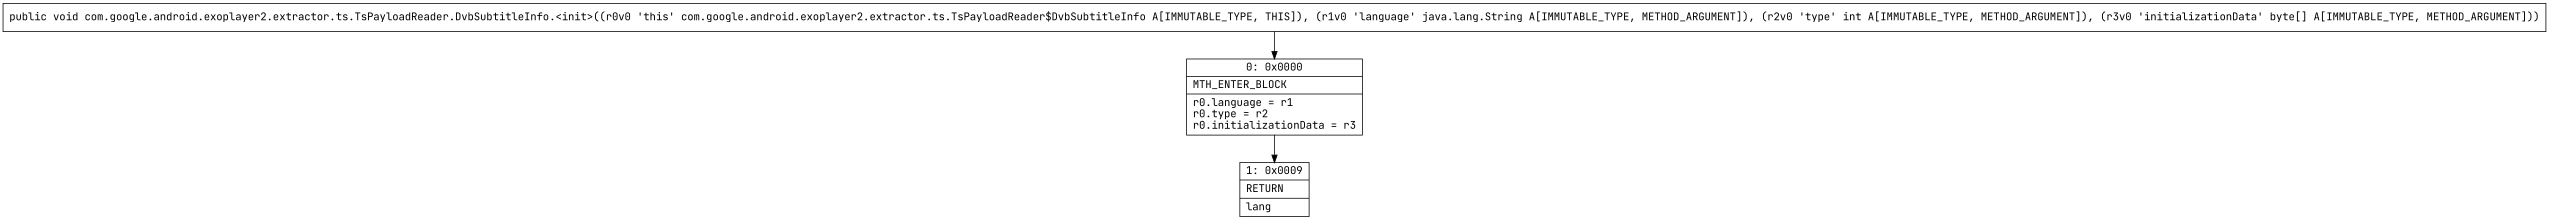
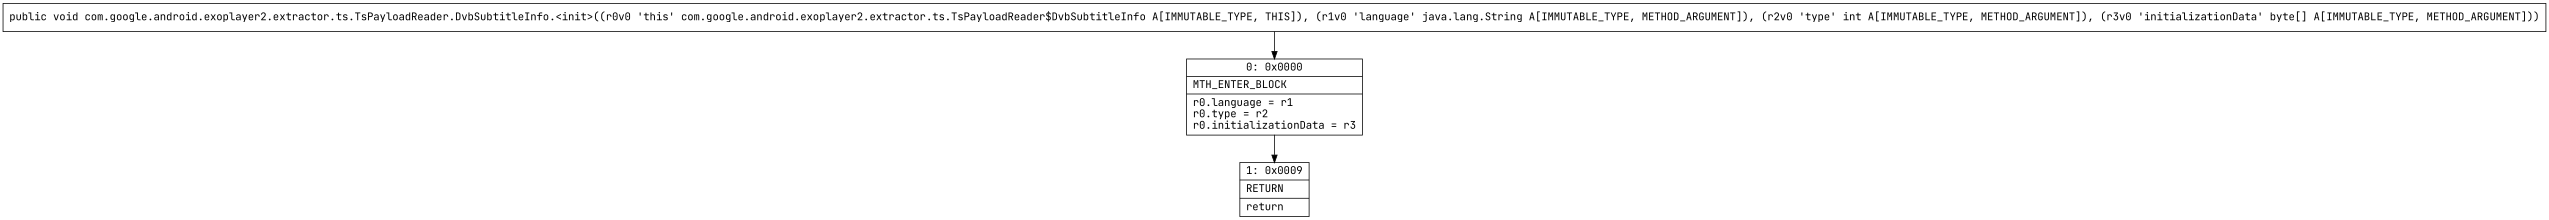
(1259, 207) -> (1265, 207)
